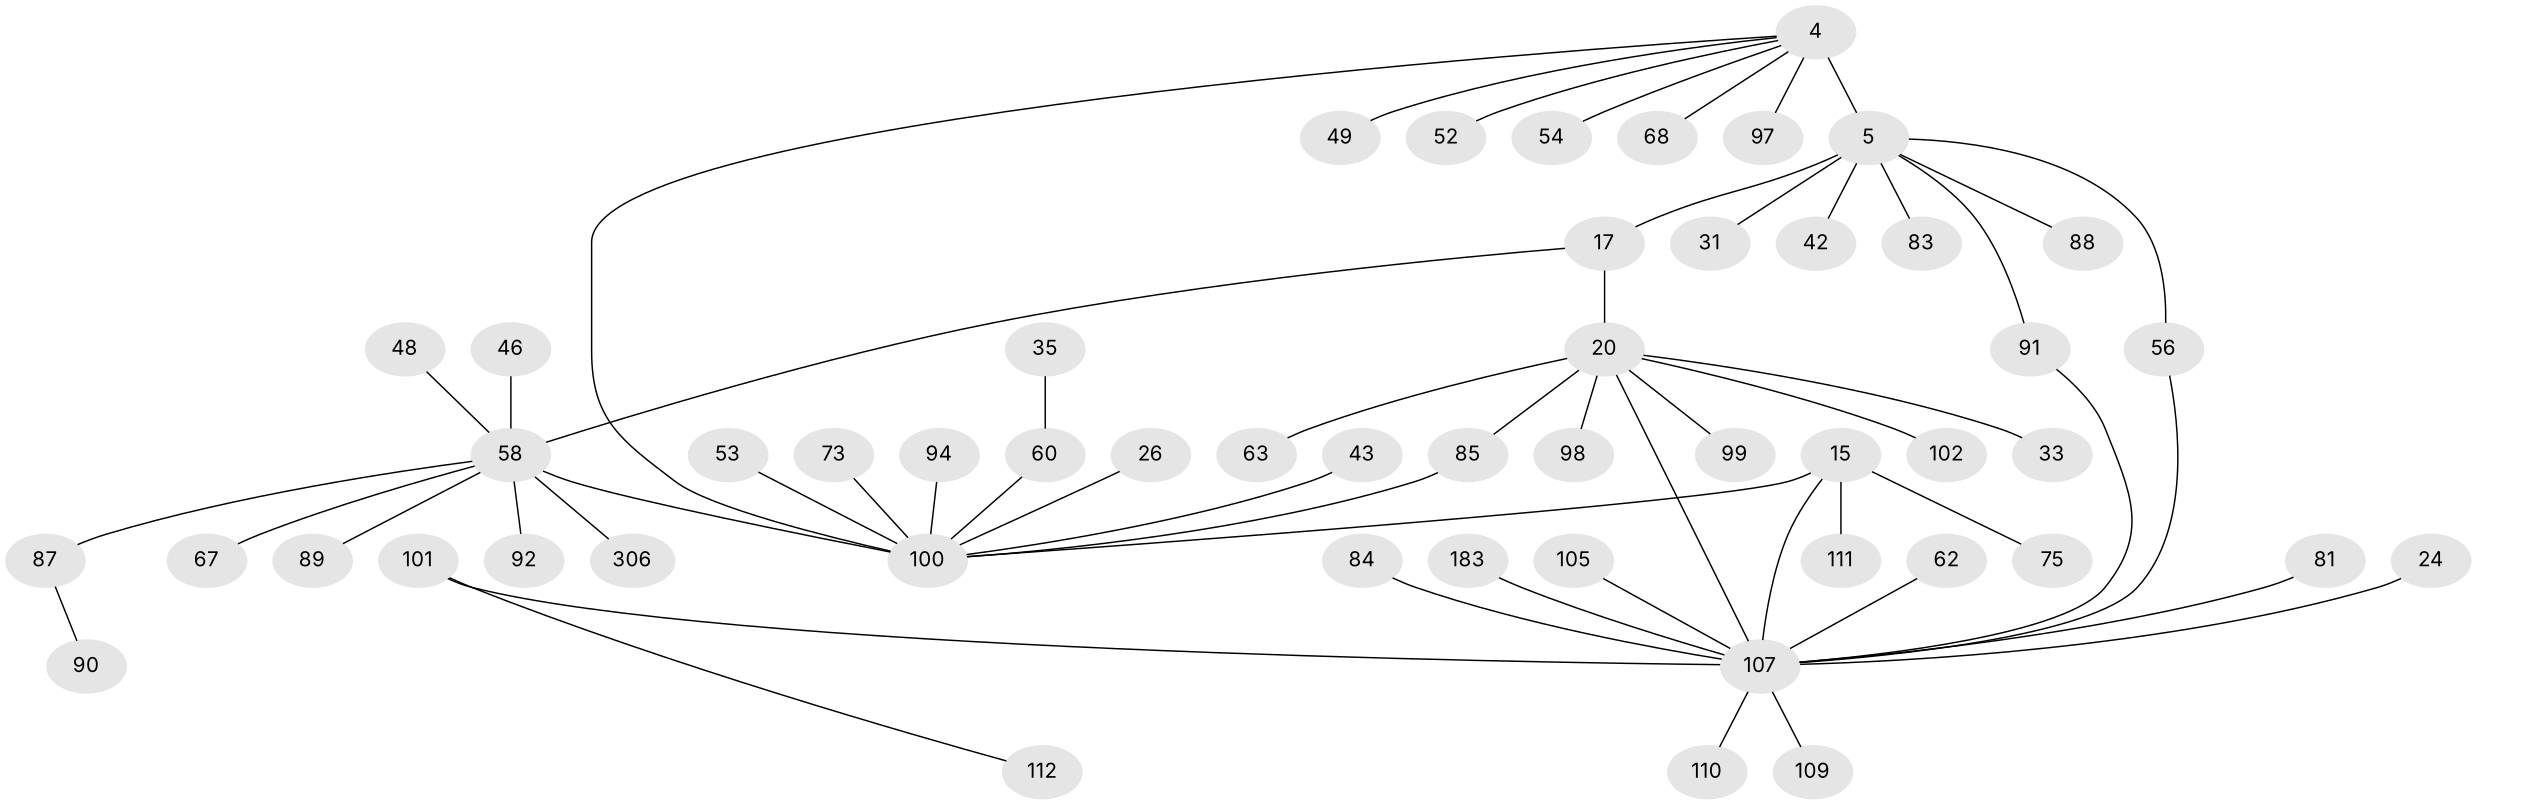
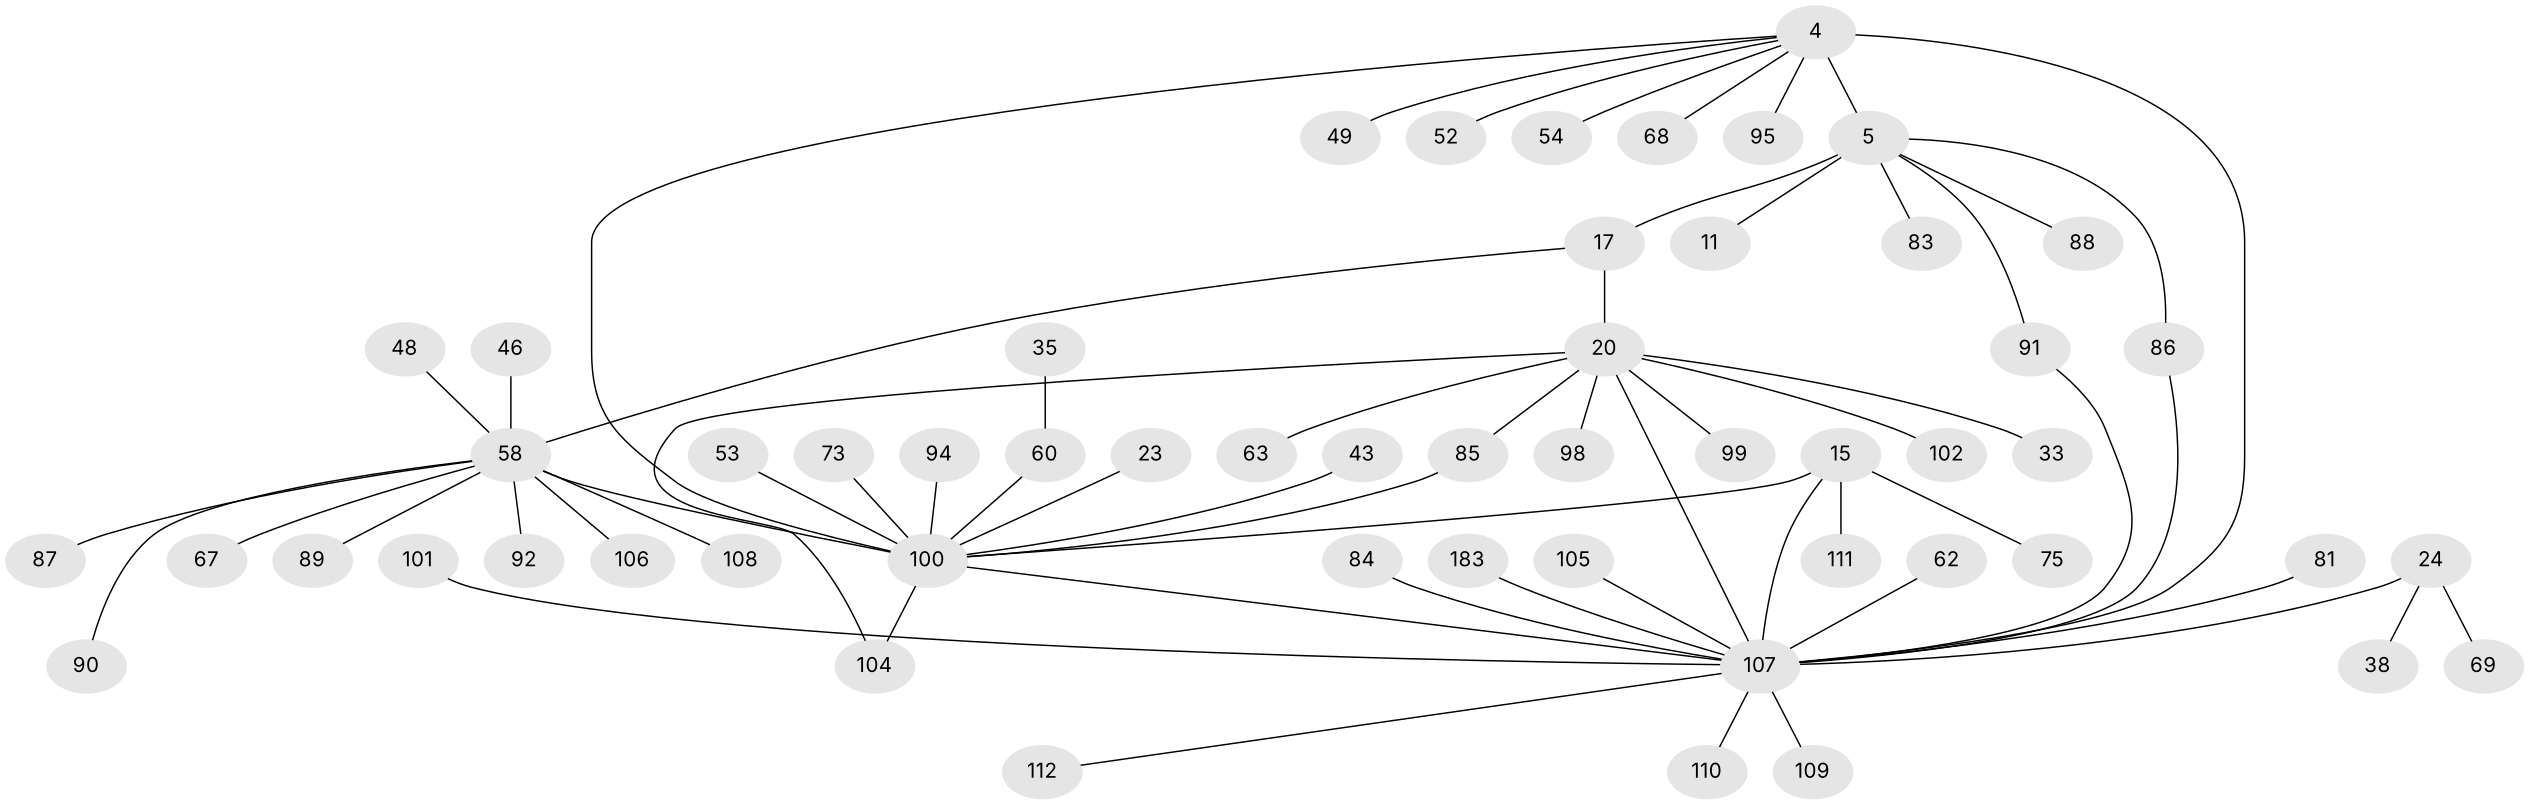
(1763, 138) -> (1763, 138)
(1710, 244) -> (1710, 244)
(1816, 244) -> none
(2164, 349) -> (2164, 349)
none -> (2245, 379)
(1151, 455) -> (1151, 455)
(633, 561) -> (633, 561)
none -> (741, 561)
(66, 614) -> (164, 529)
none -> (1344, 614)
none -> (875, 666)
none -> (2378, 666)
none -> (2484, 666)
(725, 677) -> (1401, 719)
